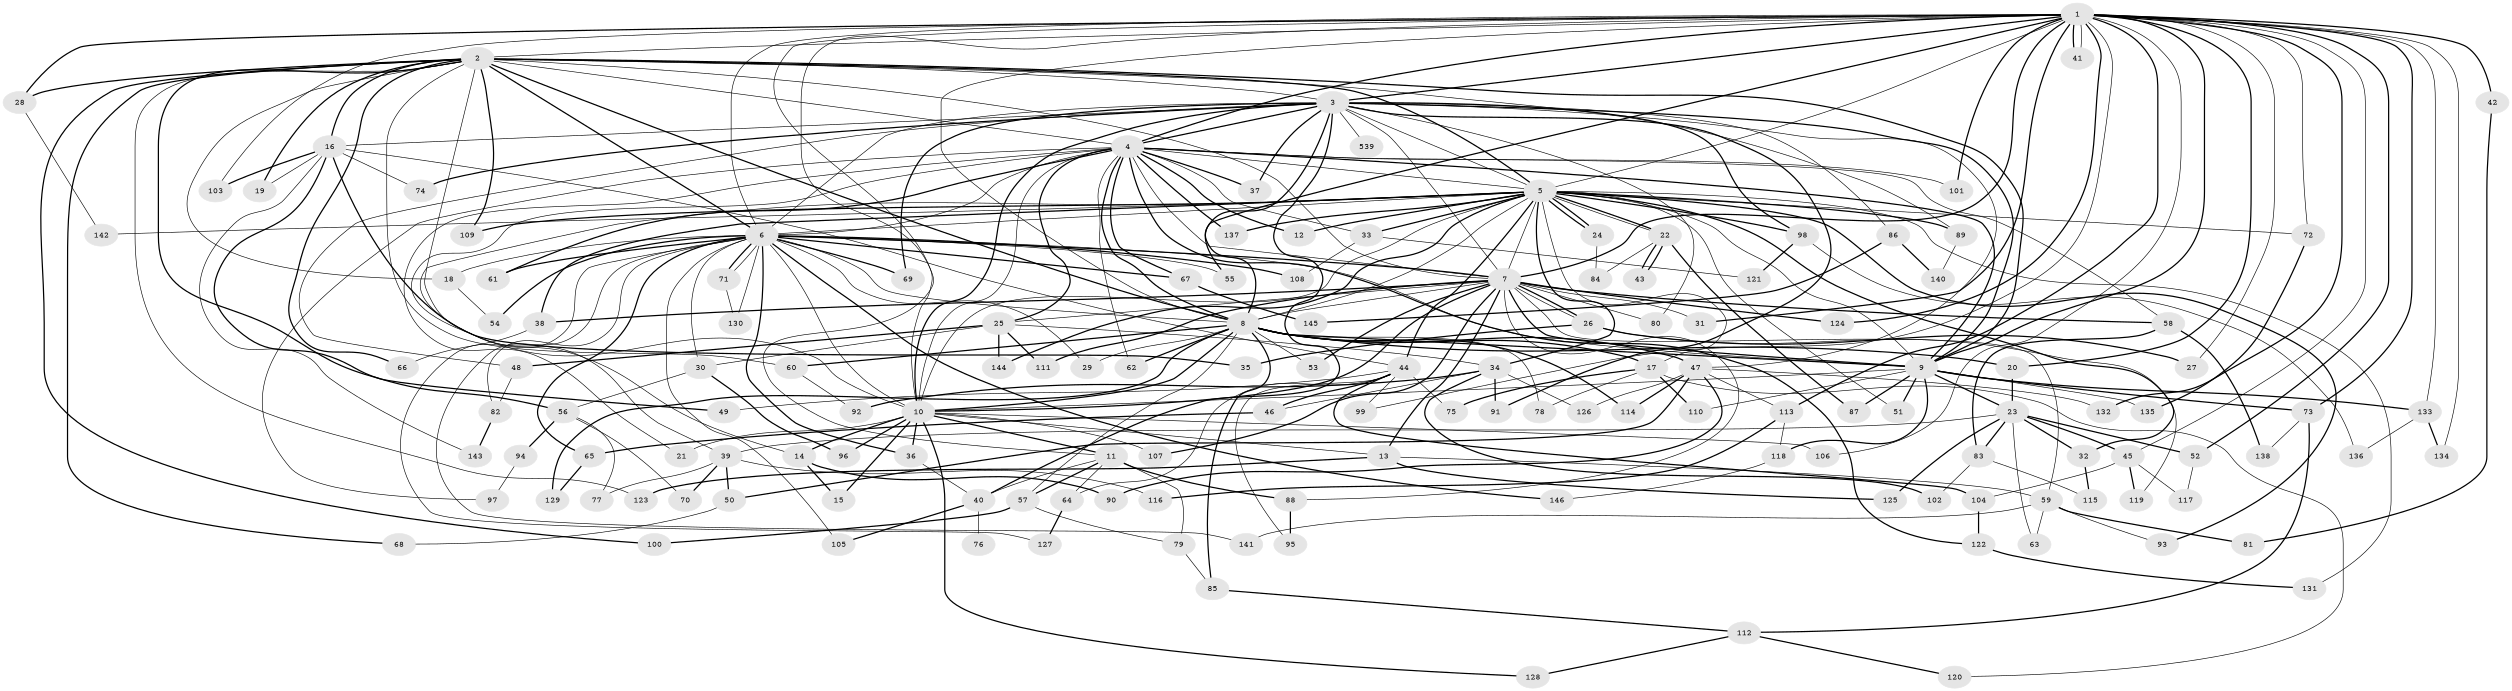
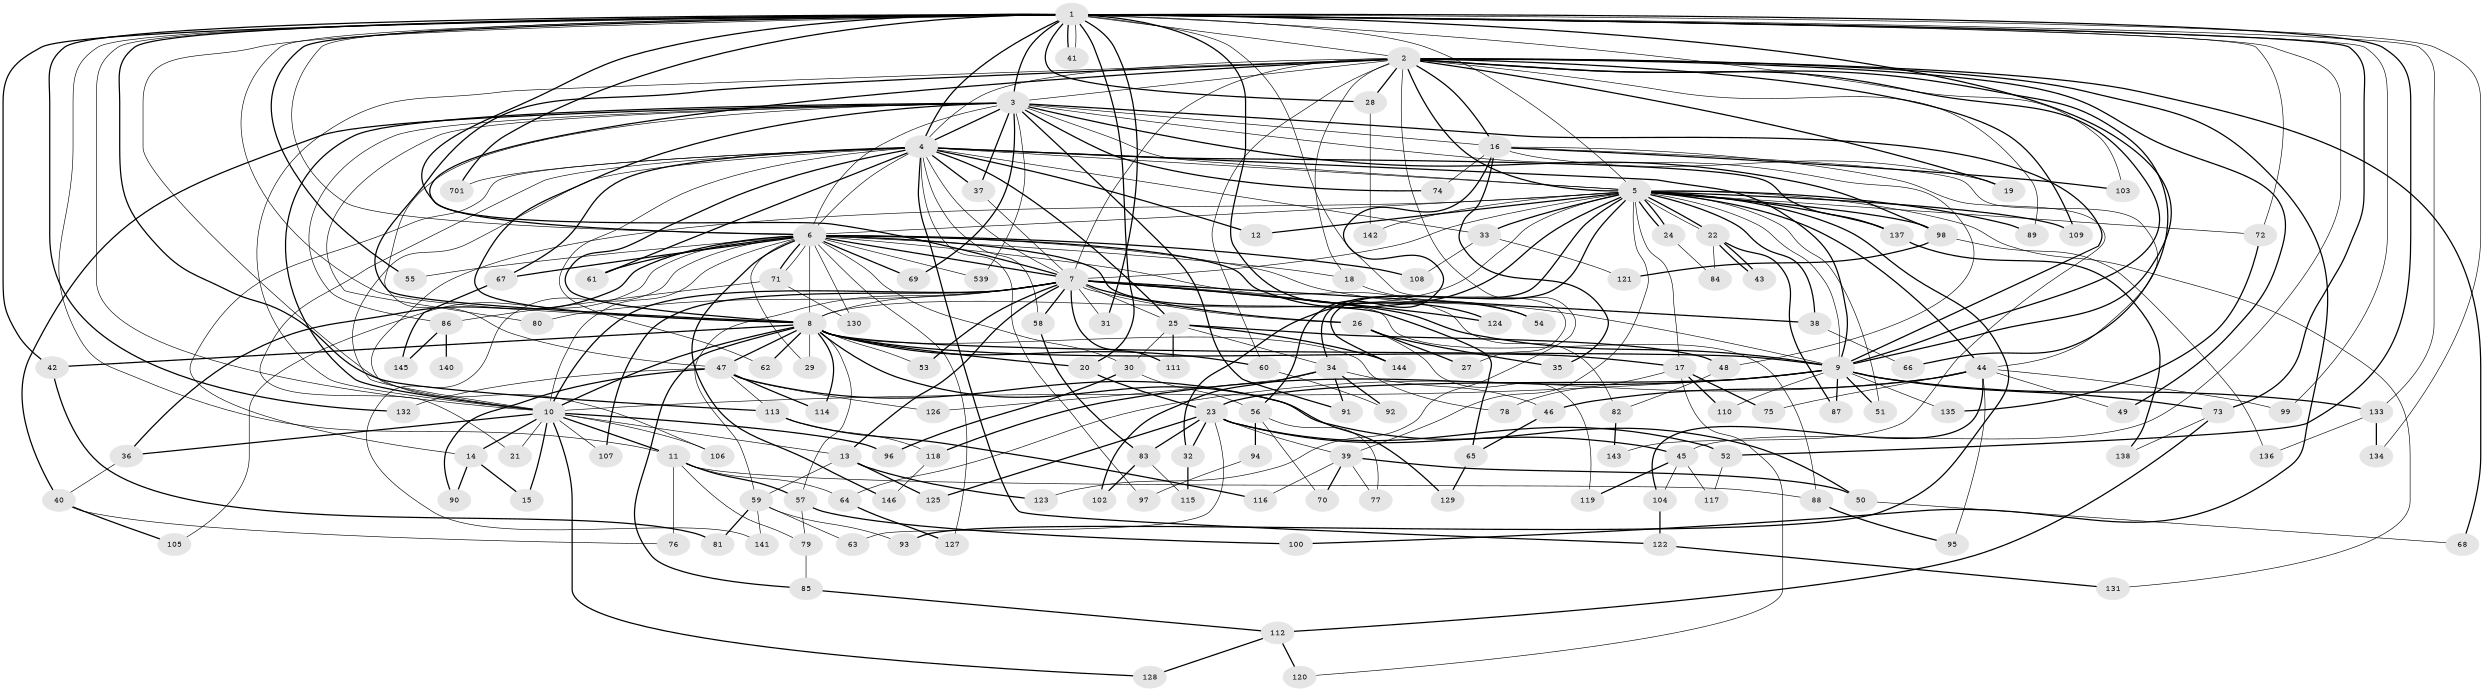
(1432, 186) -> (1025, 235)
(1956, 191) -> (457, 191)
none -> (895, 257)
(1949, 257) -> none
none -> (611, 300)
none -> (431, 346)
(2230, 380) -> (2094, 272)
(1957, 478) -> (1120, 479)
(1022, 482) -> (673, 500)
(1198, 484) -> (1243, 485)
